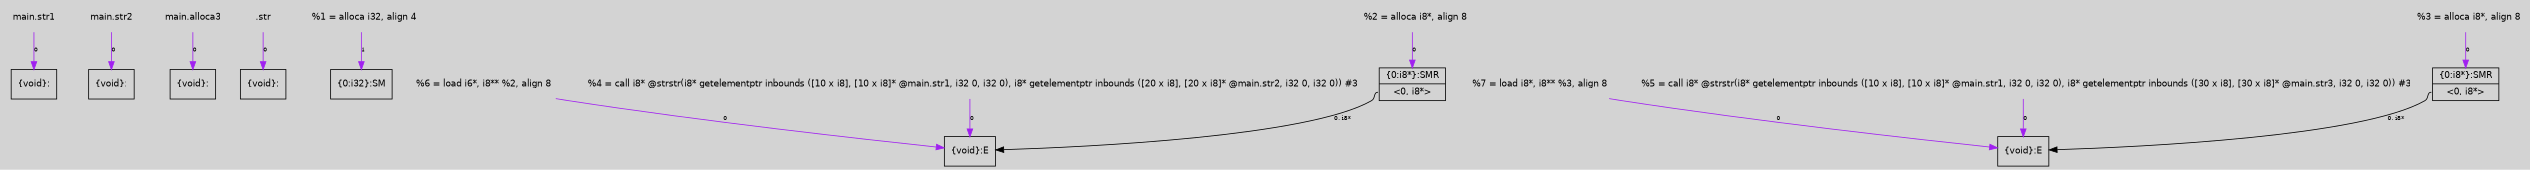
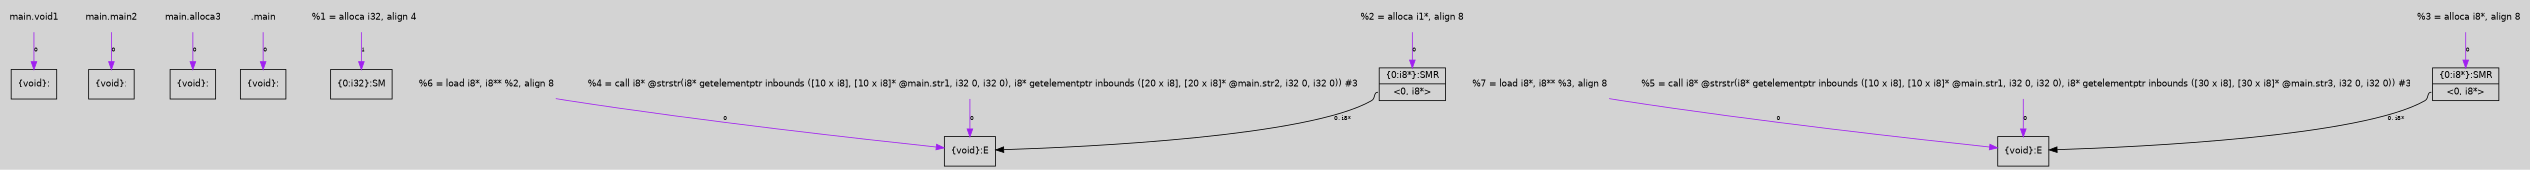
(34, 18) -> (34, 18)
(111, 18) -> (111, 18)
(263, 18) -> (263, 18)
(1412, 18) -> (1412, 18)
(484, 84) -> (484, 84)
